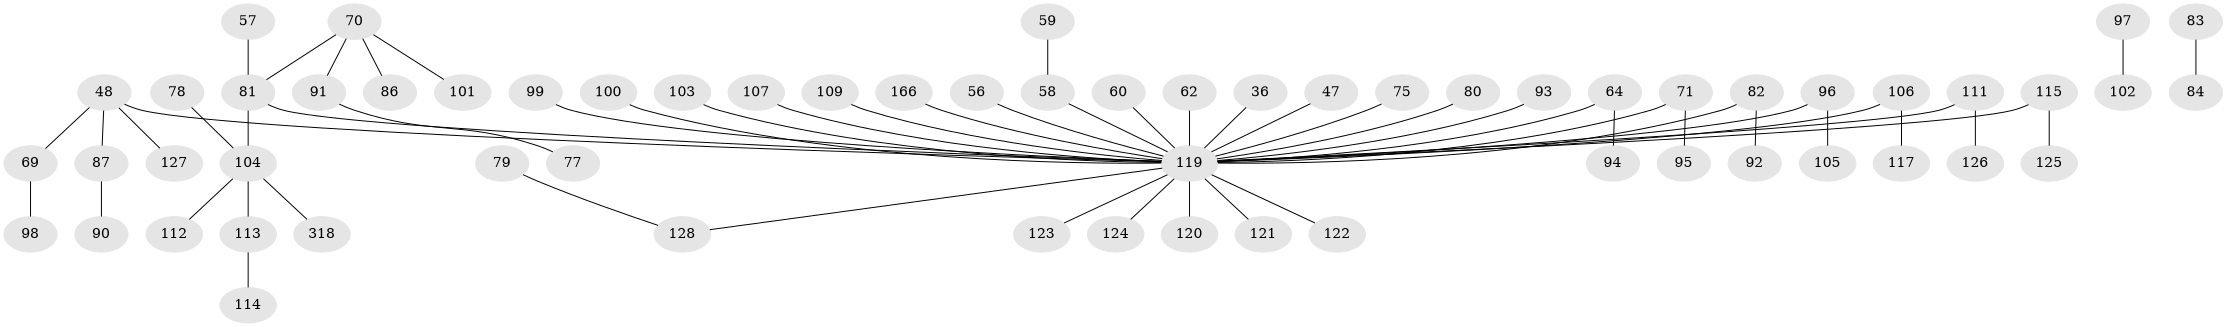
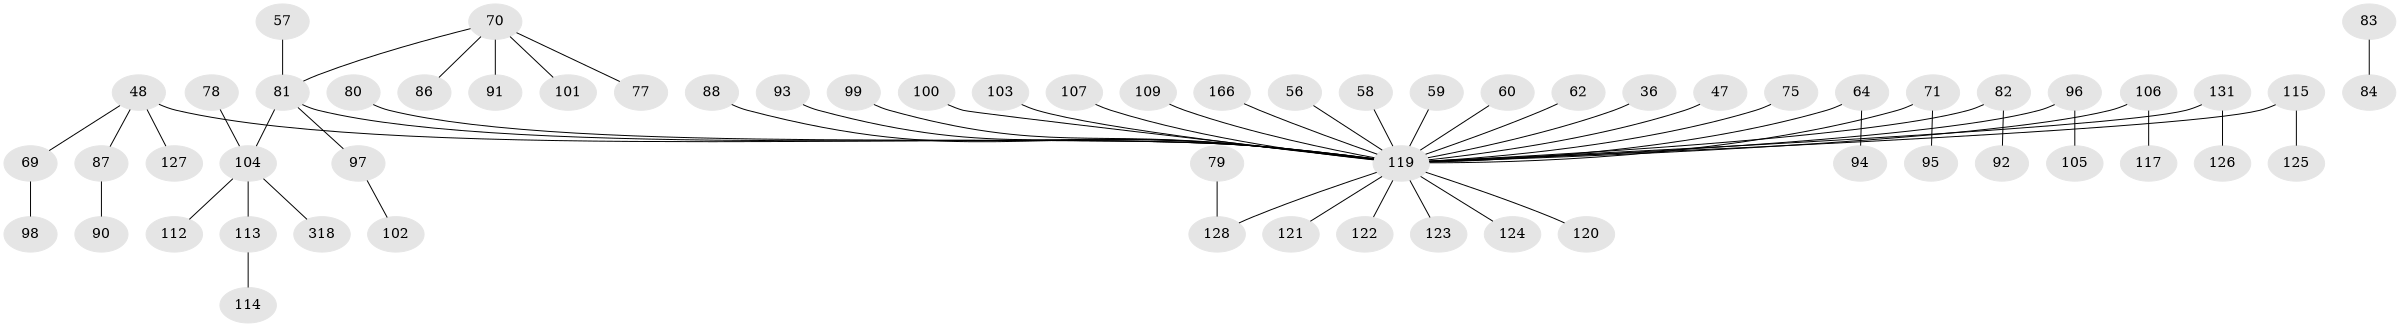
(1048, 57) -> (1419, 128)
none -> (712, 93)
(1975, 93) -> (2223, 93)
none -> (315, 123)
(446, 128) -> (568, 57)
